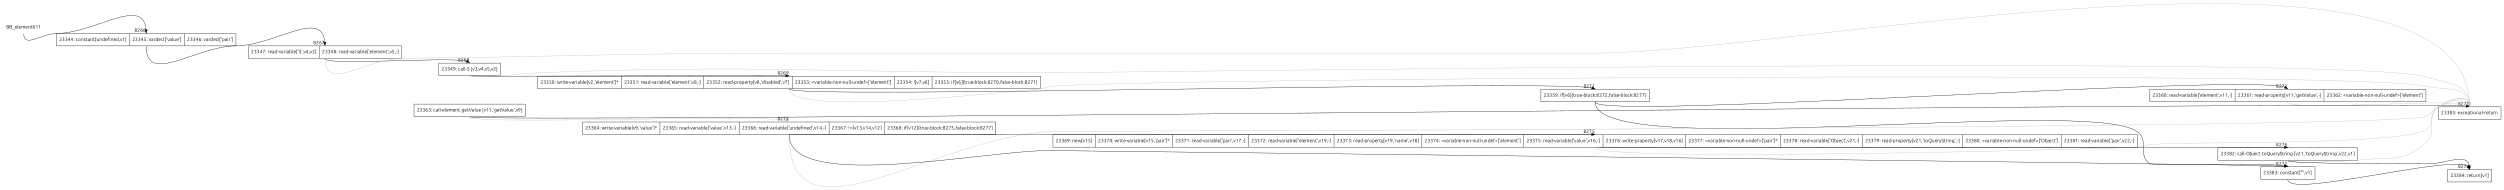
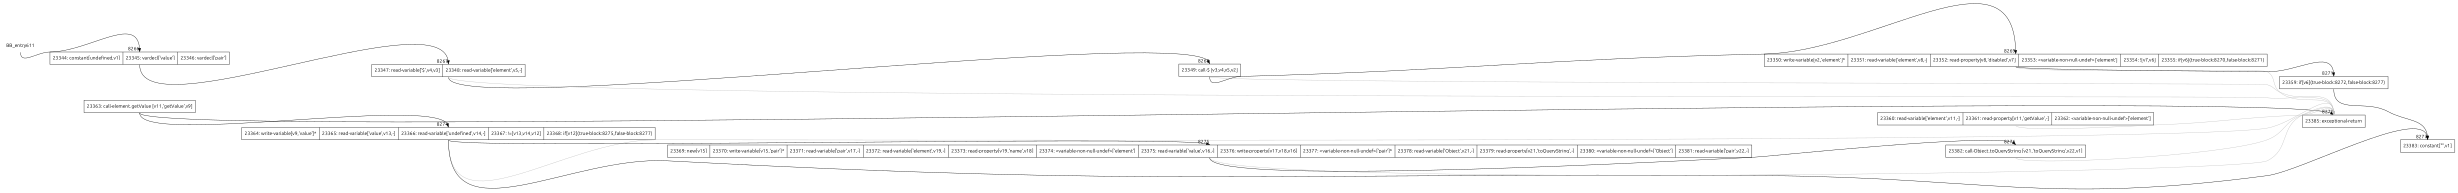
(24, 27) -> (20, 46)
(1940, 96) -> none
(628, 119) -> (316, 119)
(2470, 176) -> none
